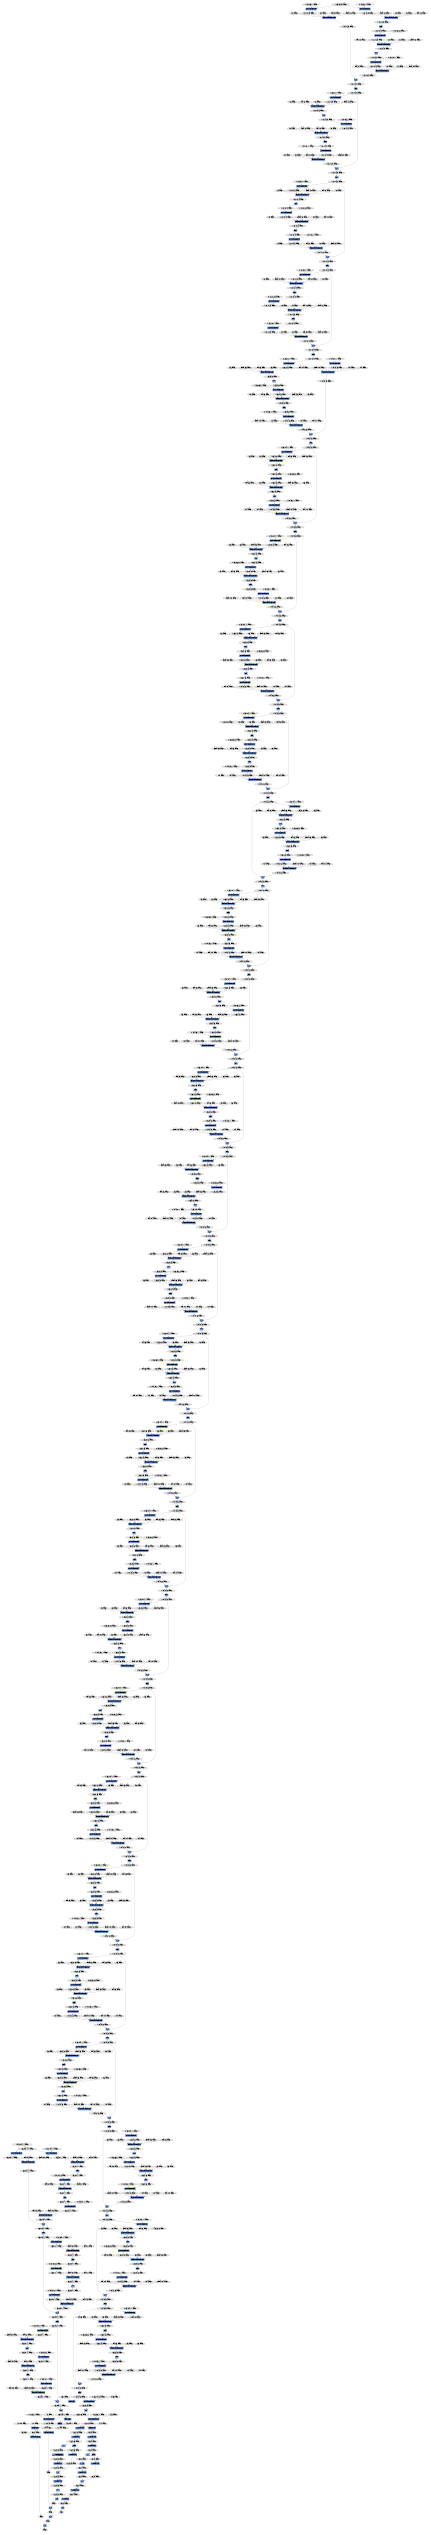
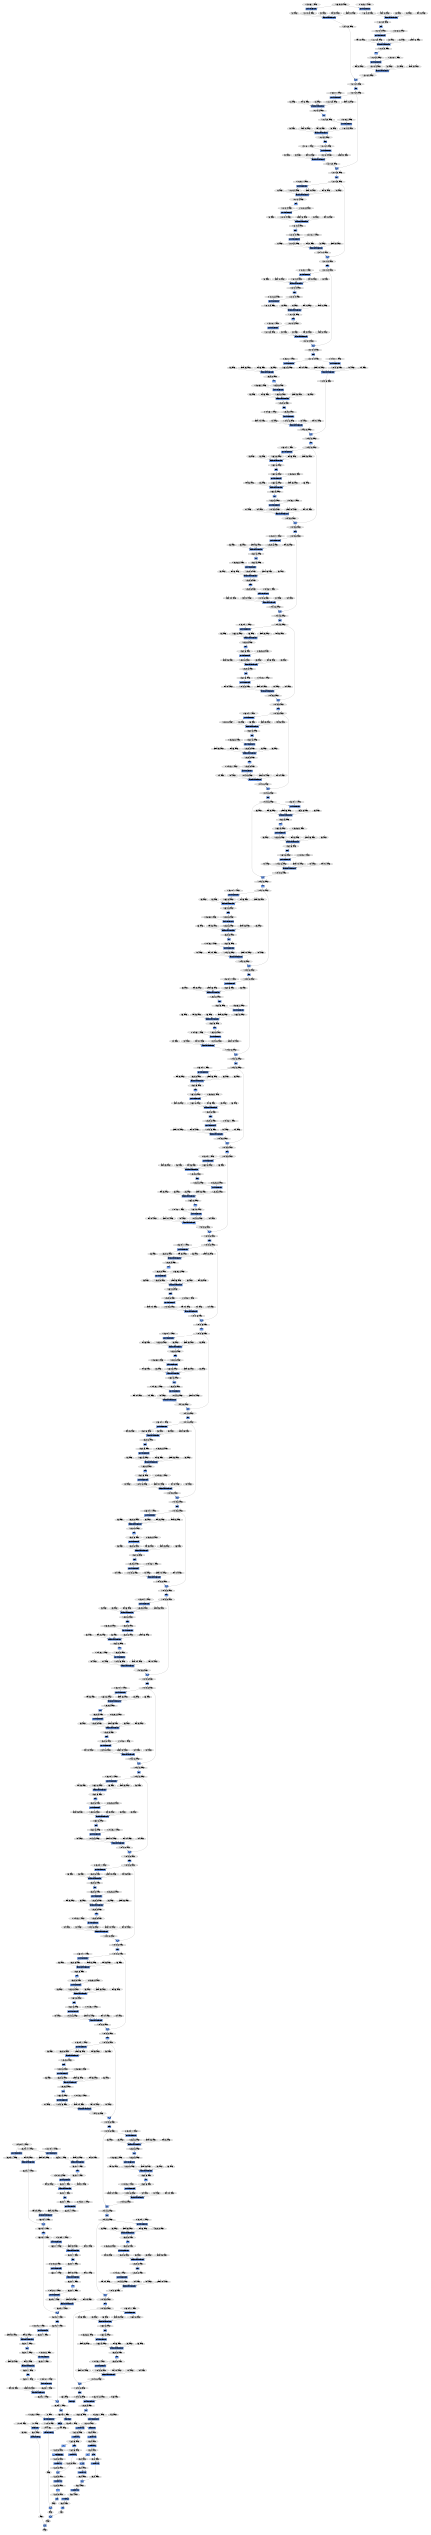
(103, 2424) -> none
